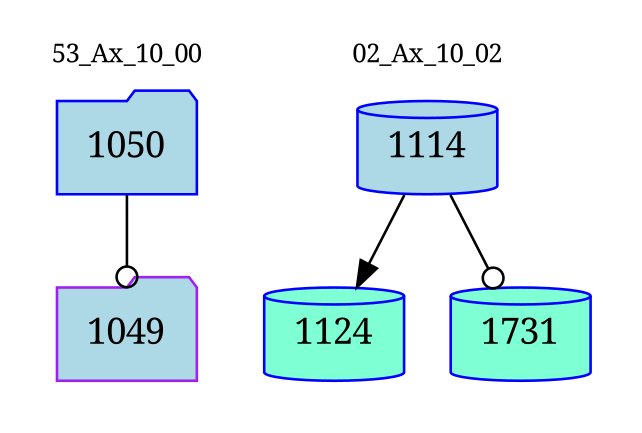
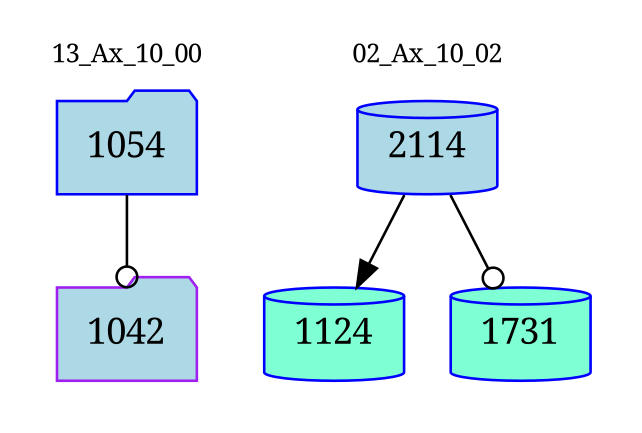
(127, 56) -> (127, 56)
(127, 148) -> (127, 148)
(427, 148) -> (427, 148)
(127, 334) -> (127, 334)
